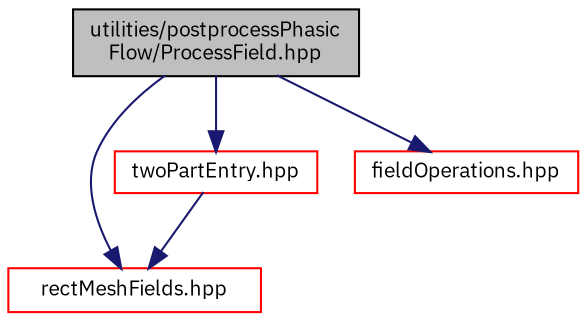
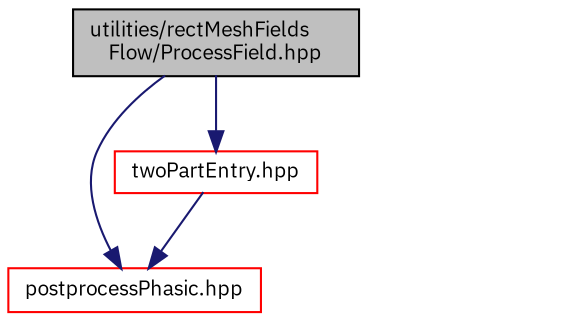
(216, 43) -> (216, 43)
(467, 172) -> none
(135, 290) -> (135, 290)
